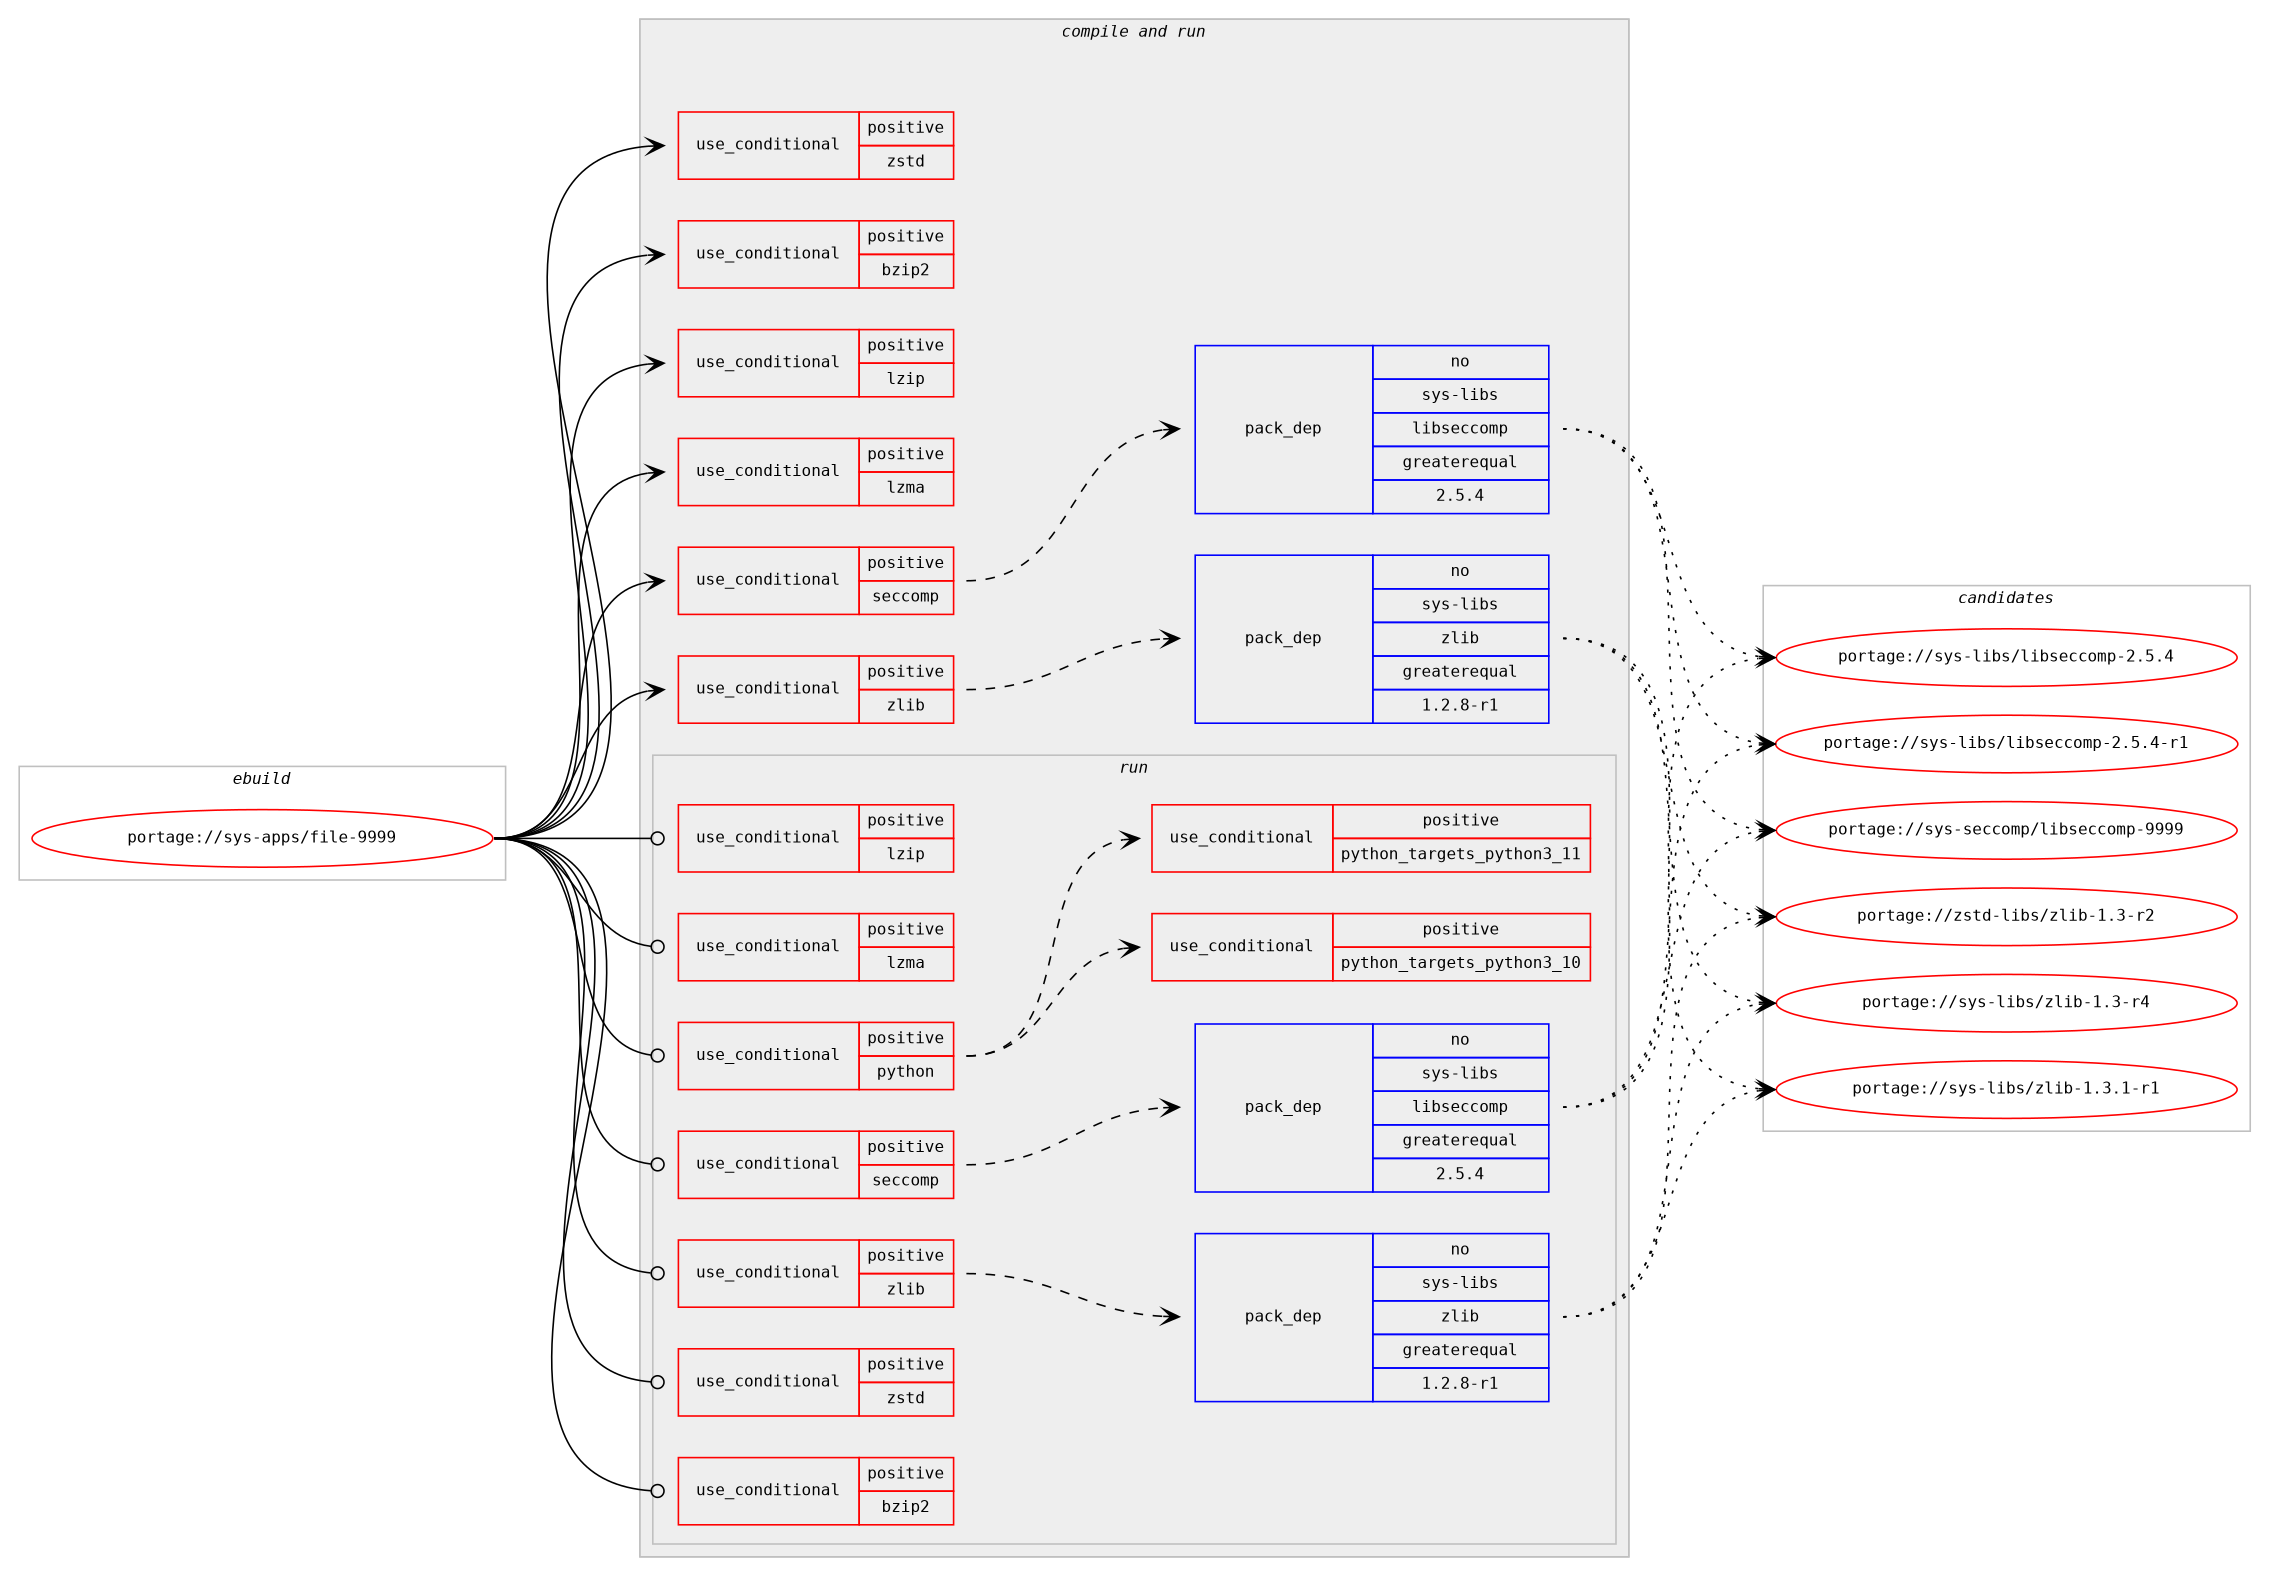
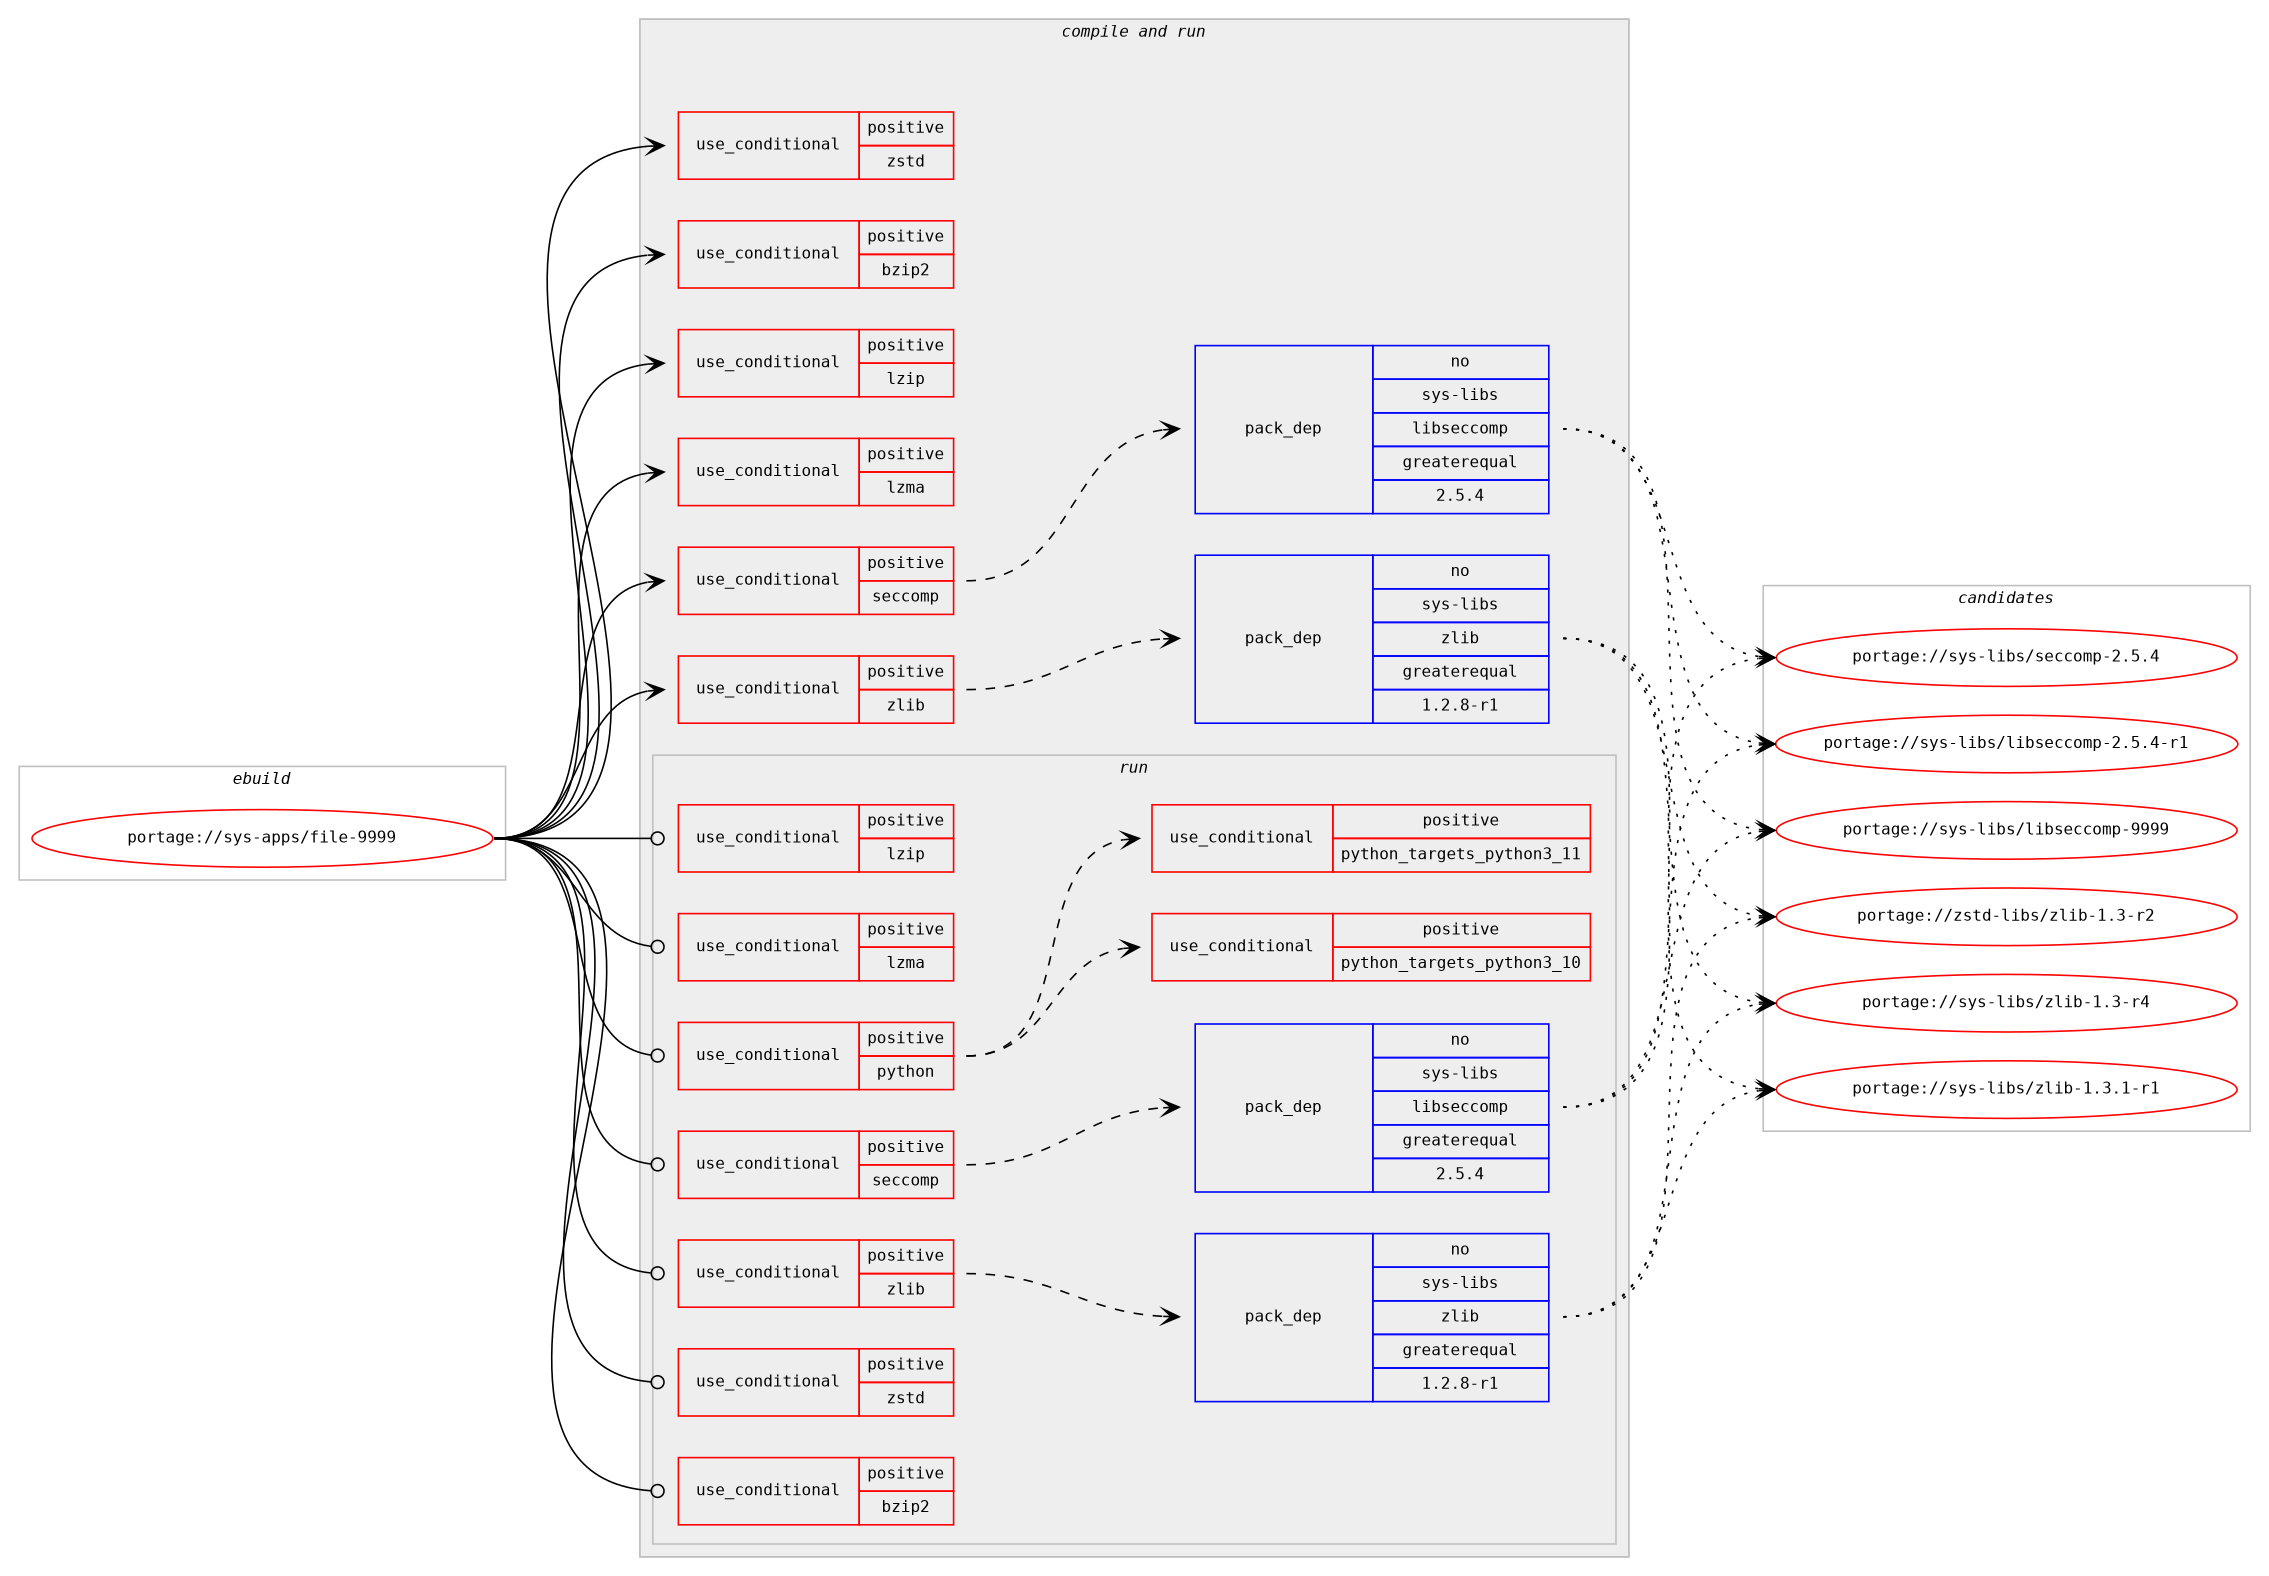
(2007, 658) -> (2007, 658)
(2007, 830) -> (2007, 830)
